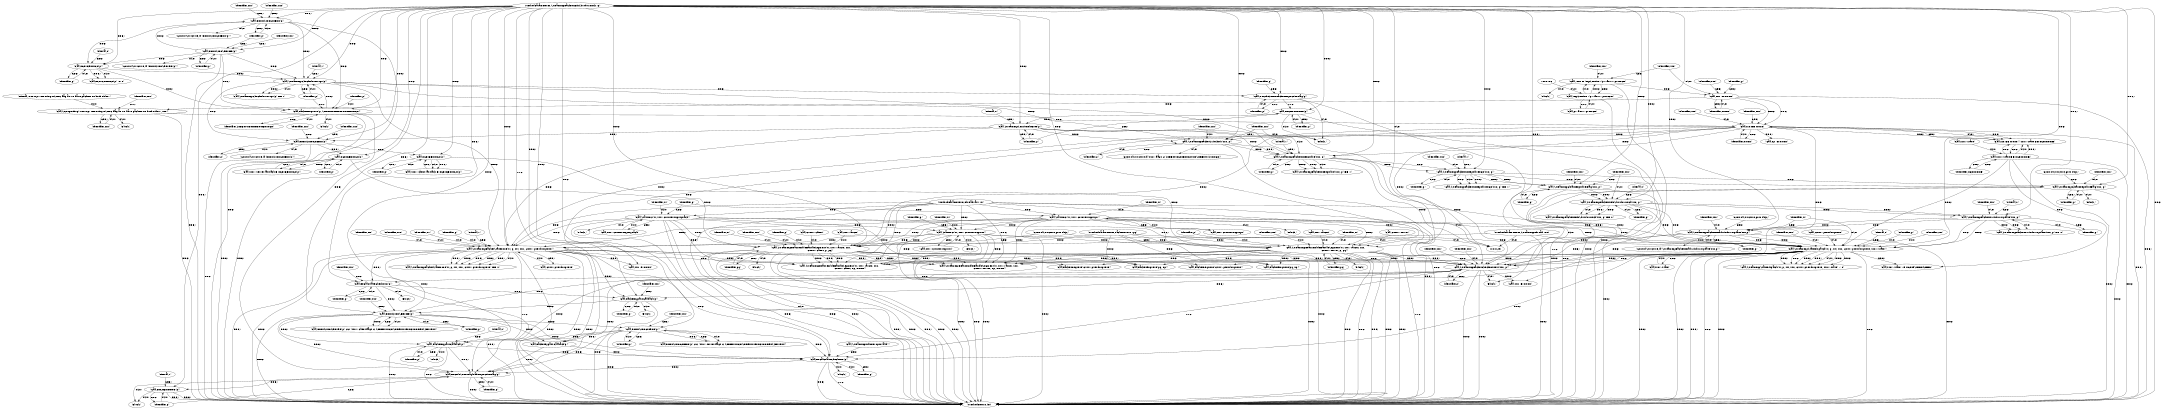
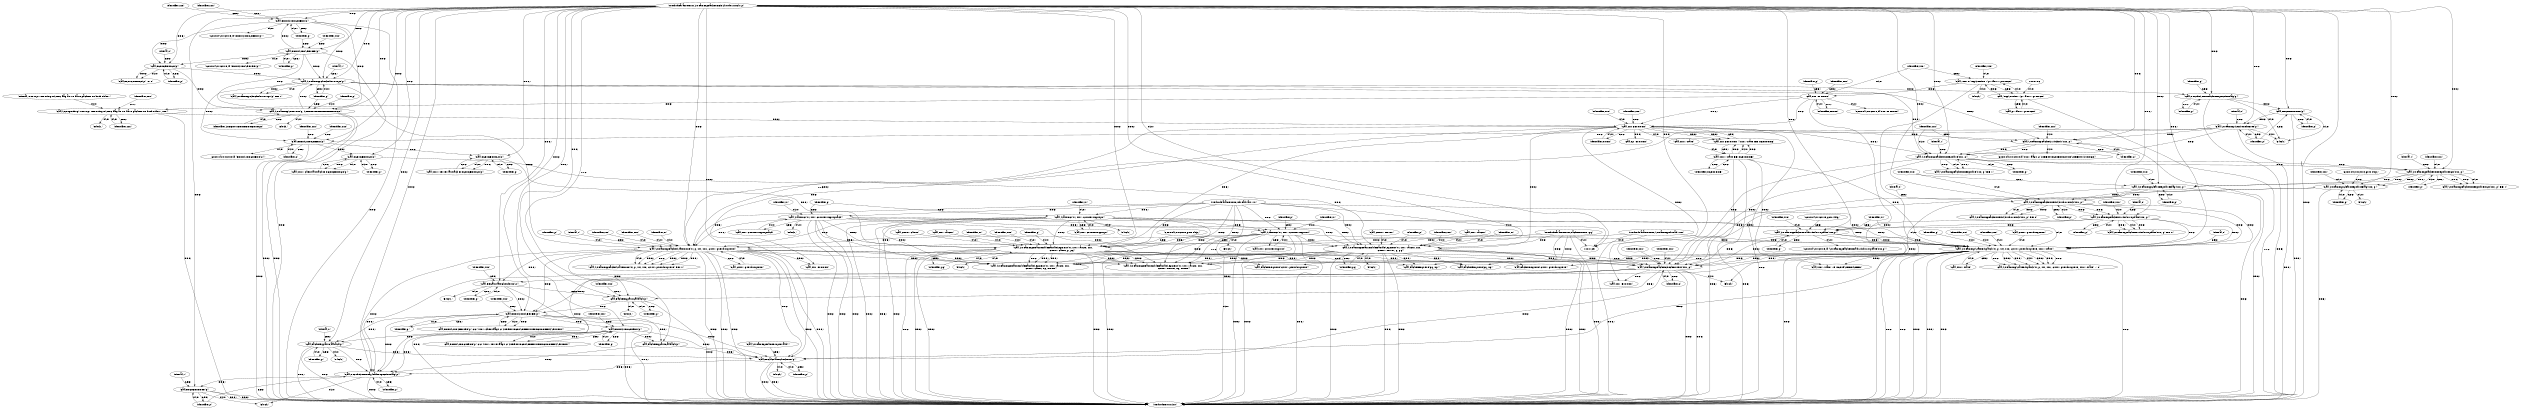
(327, 111) -> (305, 111)
none -> (1877, 111)
